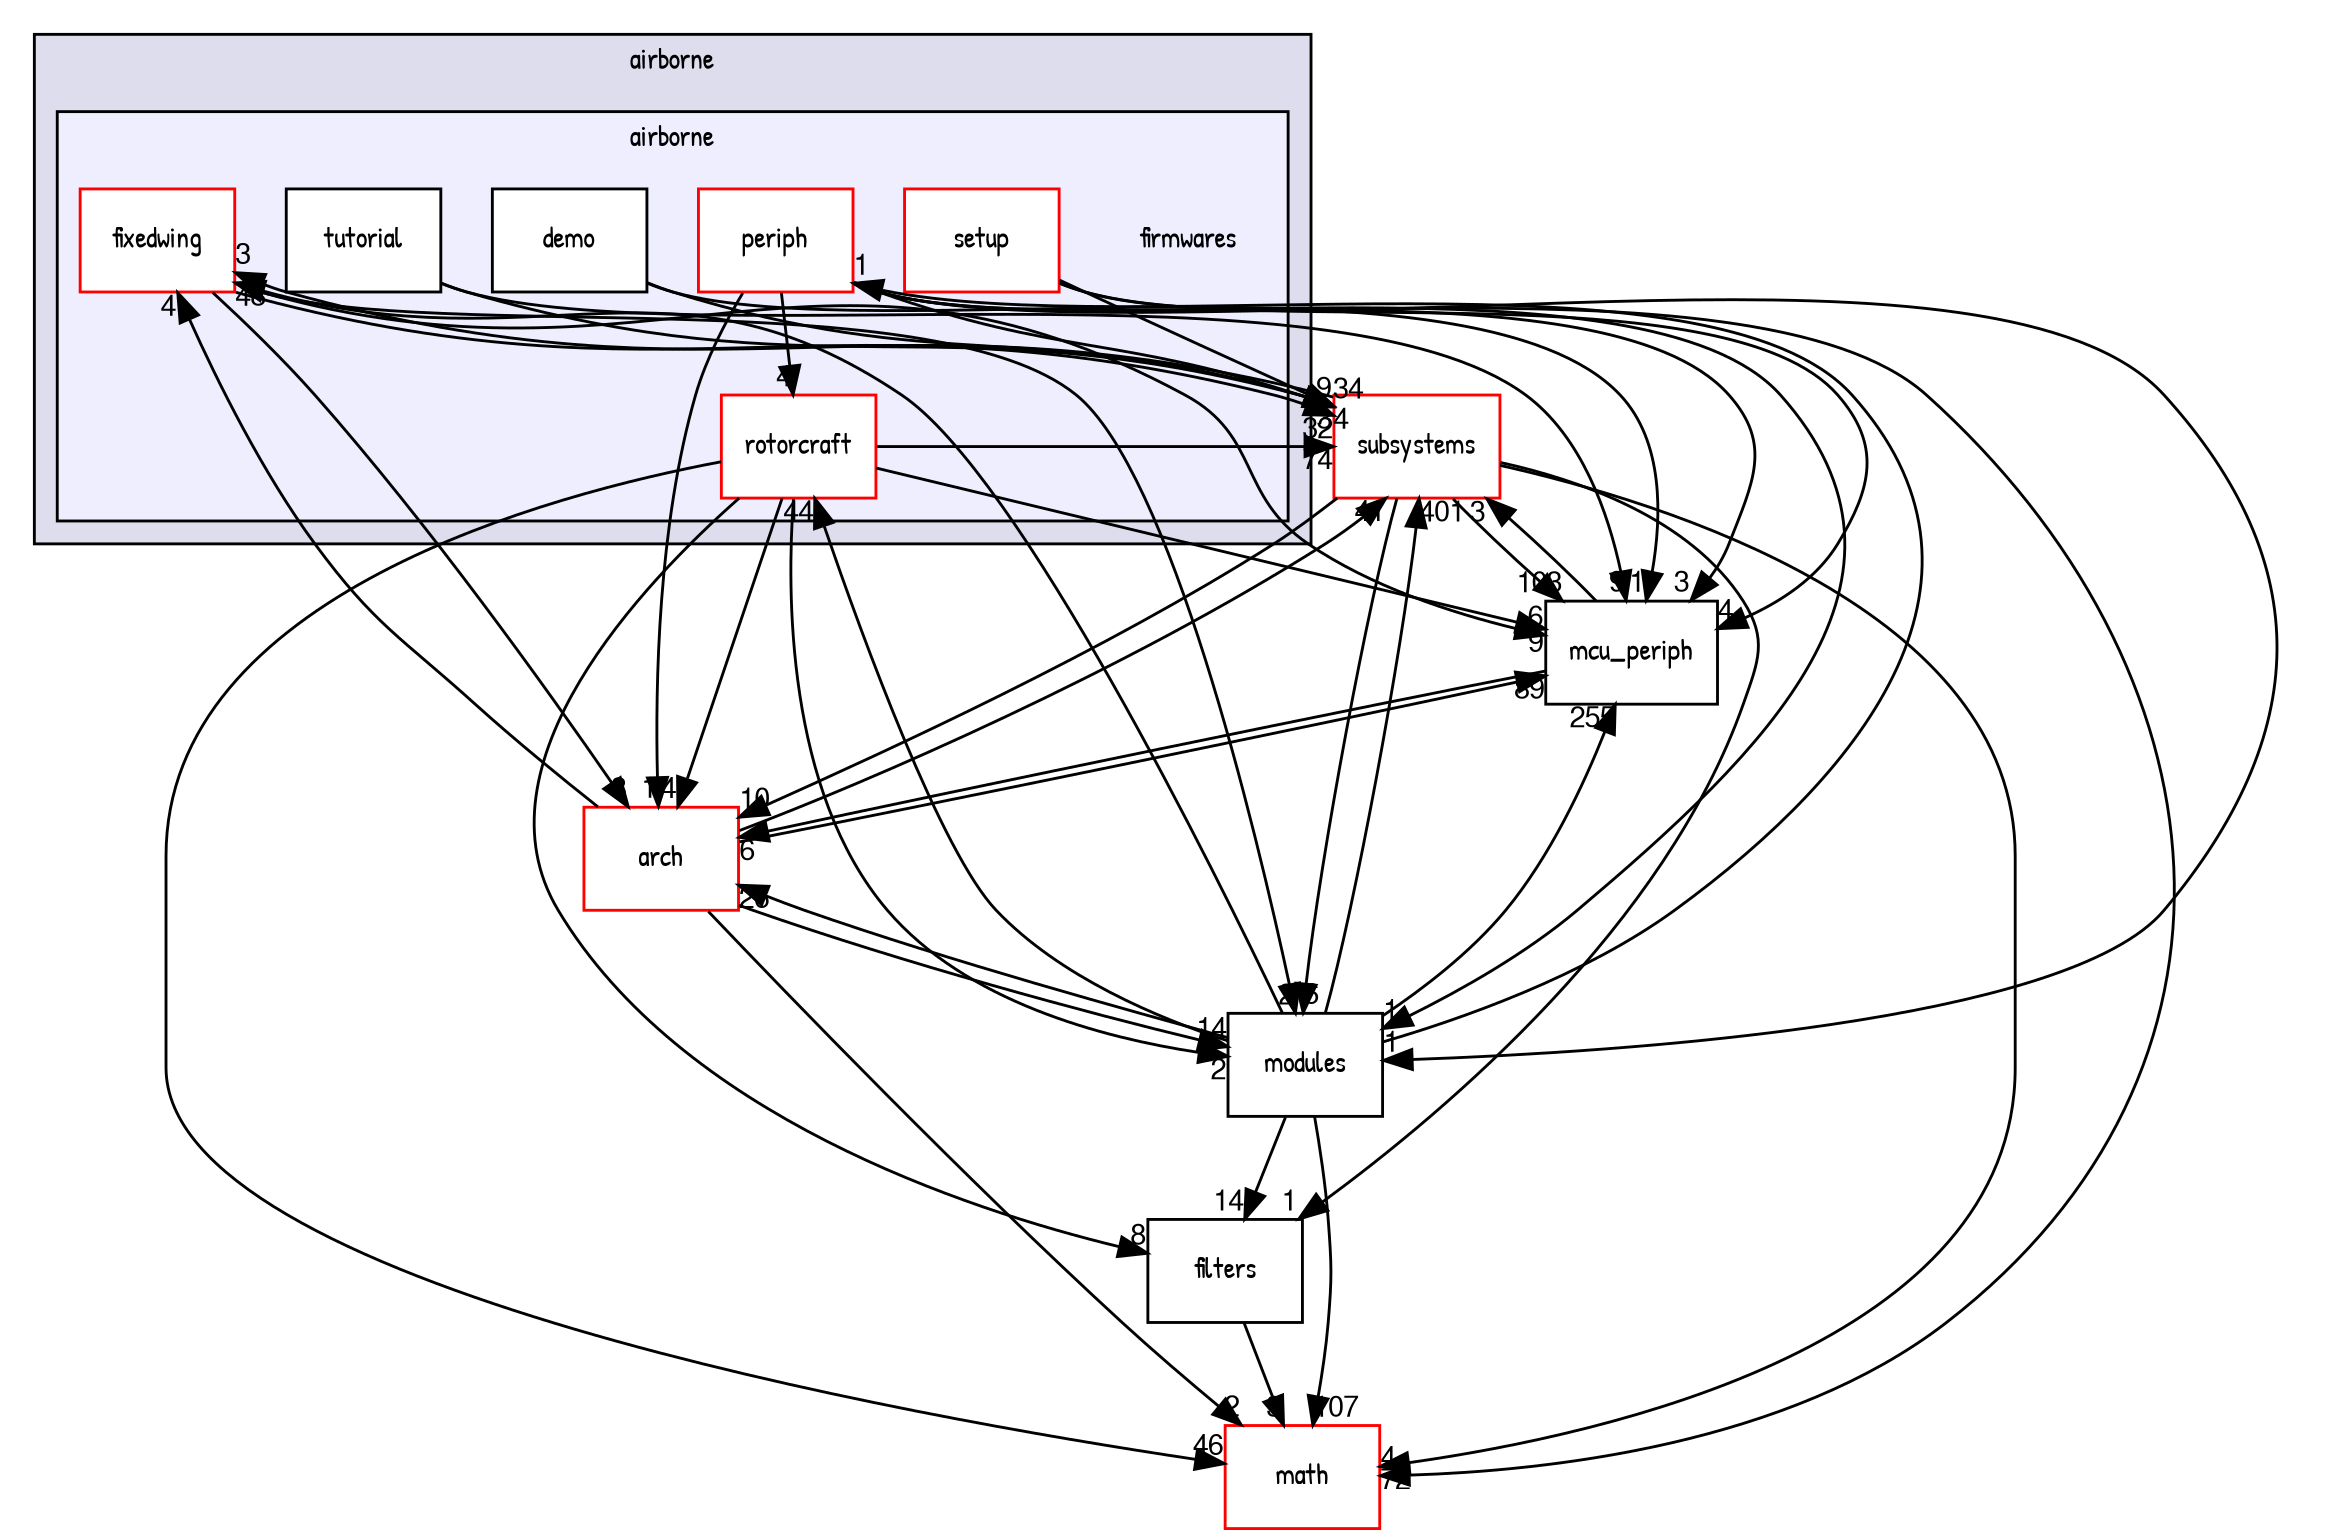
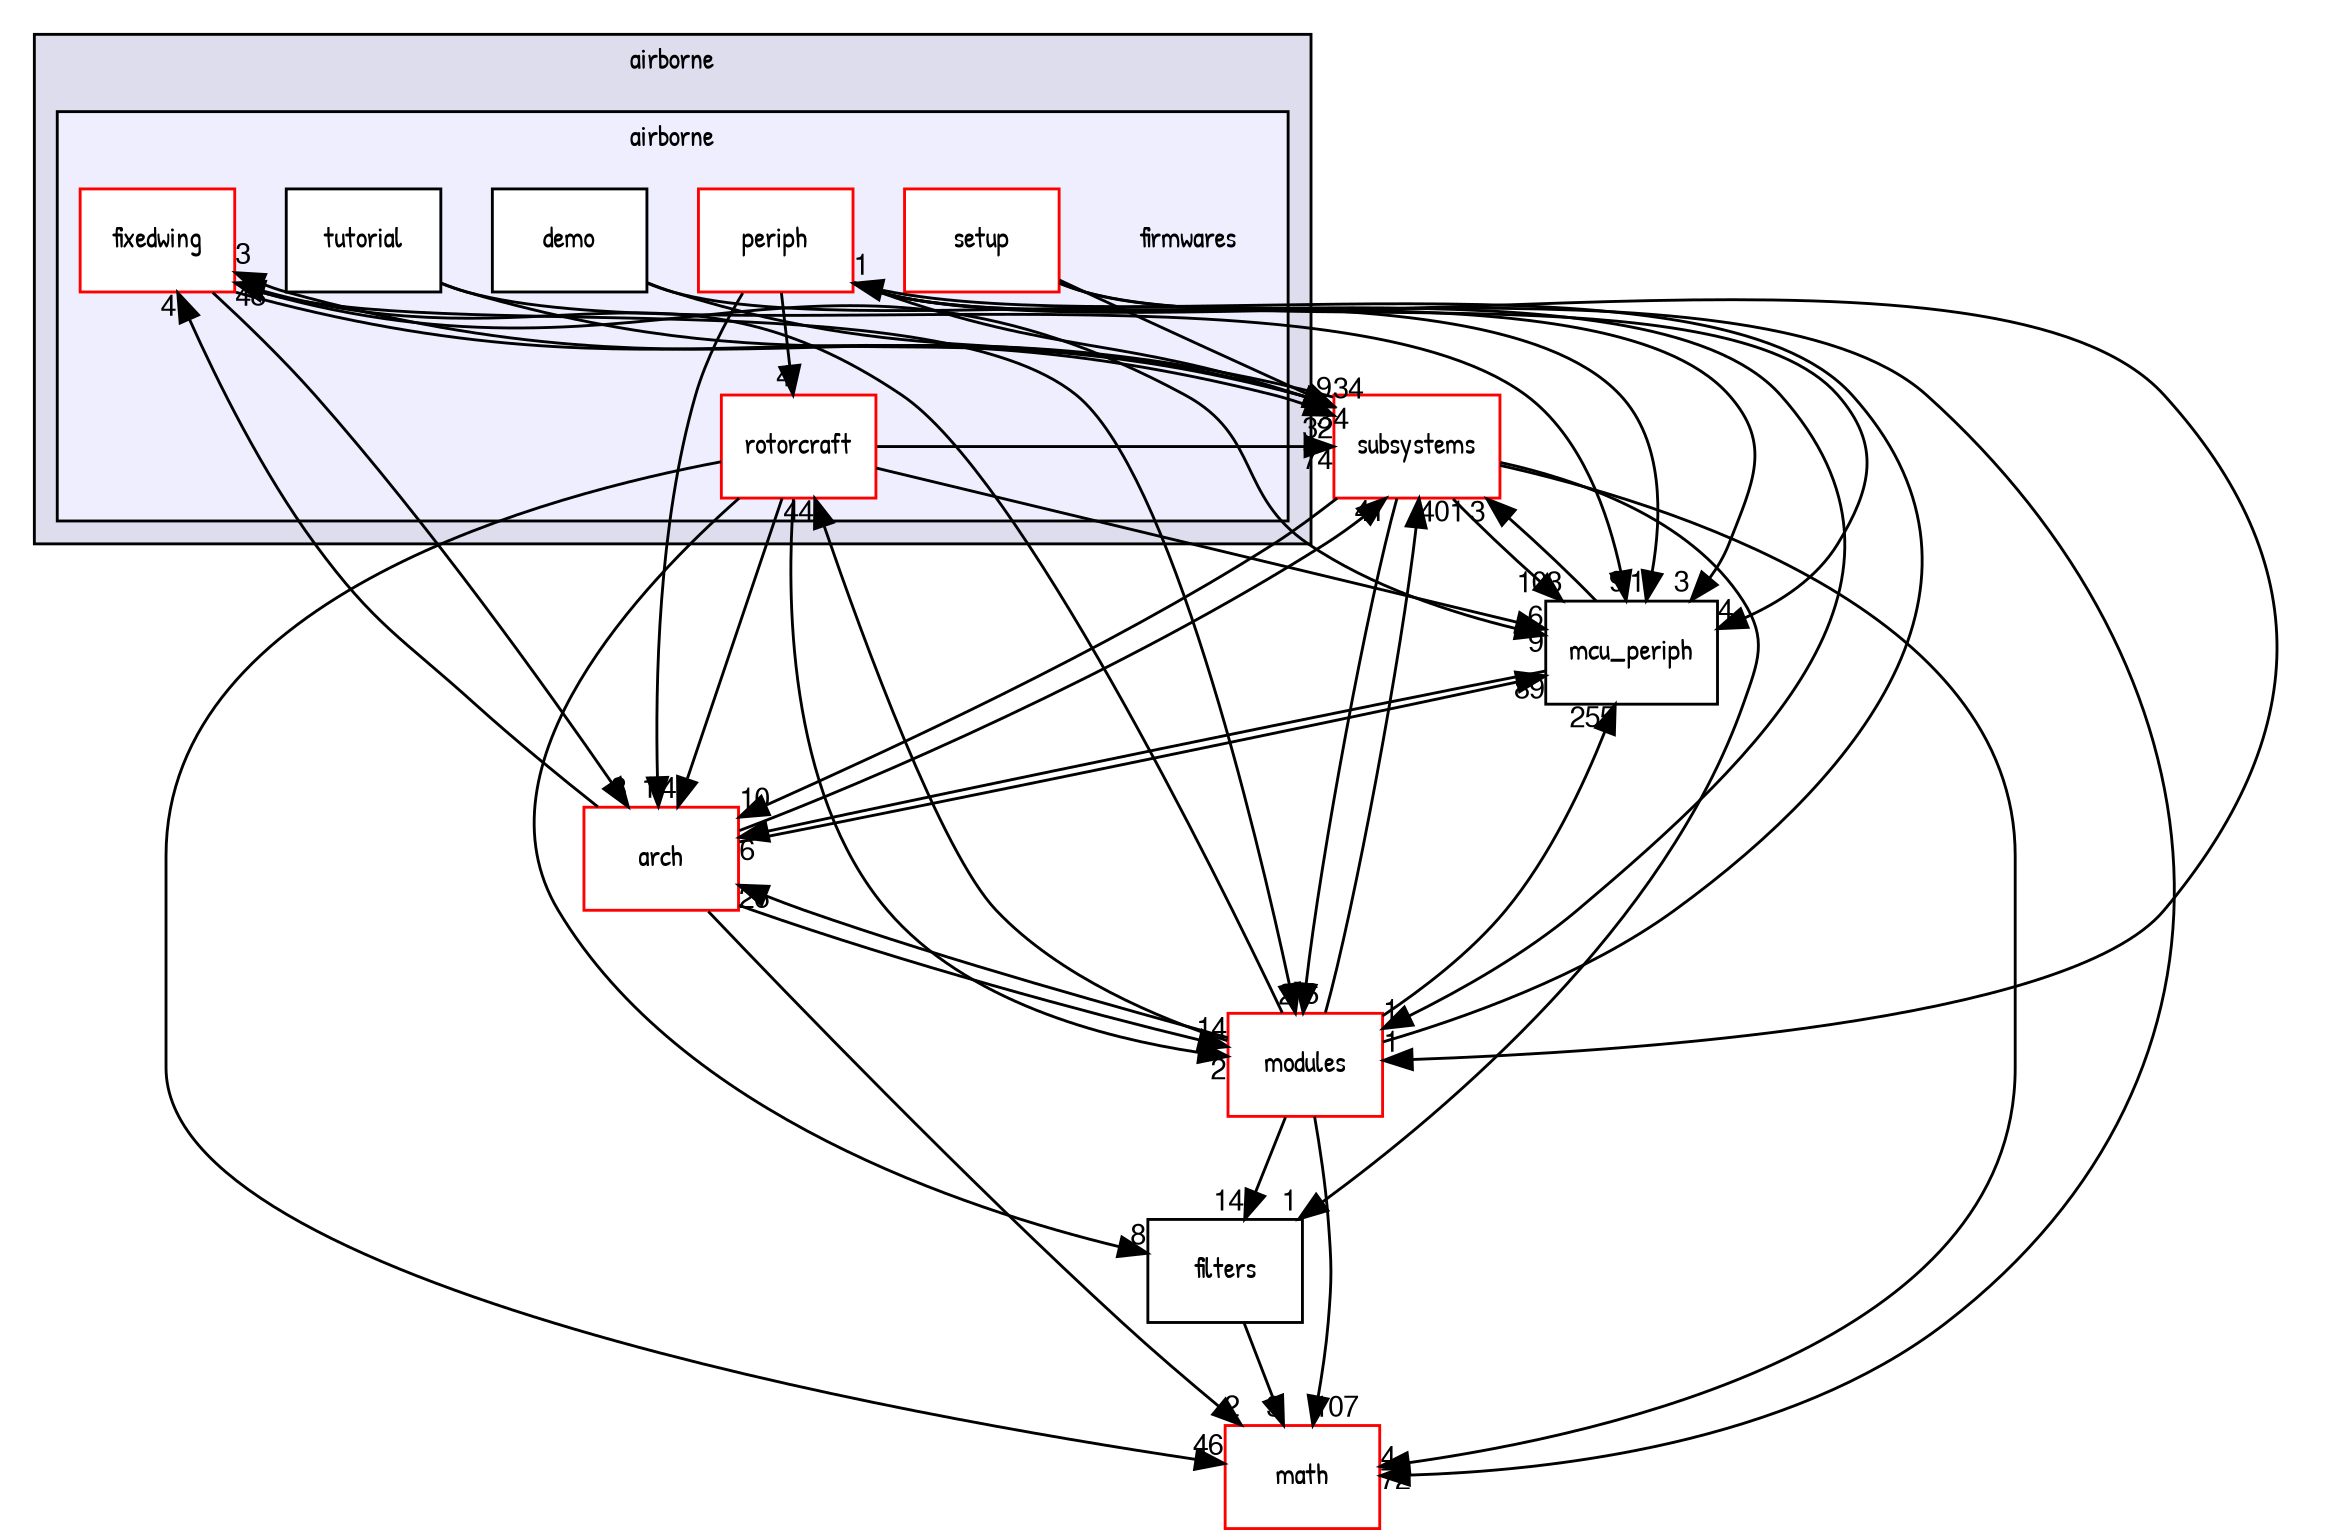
(1305, 1065) -> (1305, 1065)
